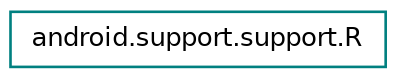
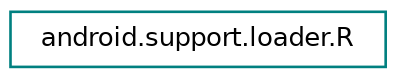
(198, 39) -> (198, 39)
